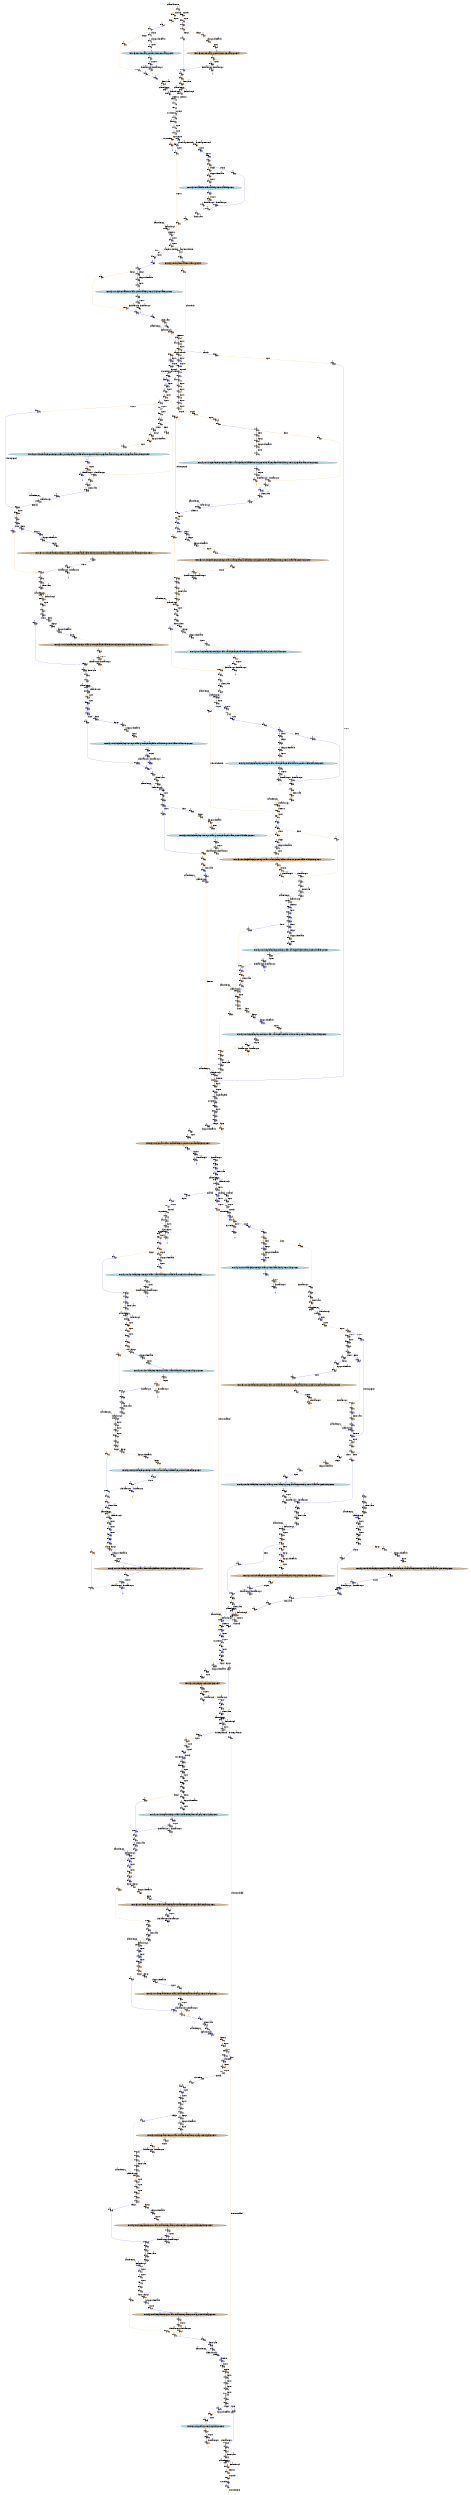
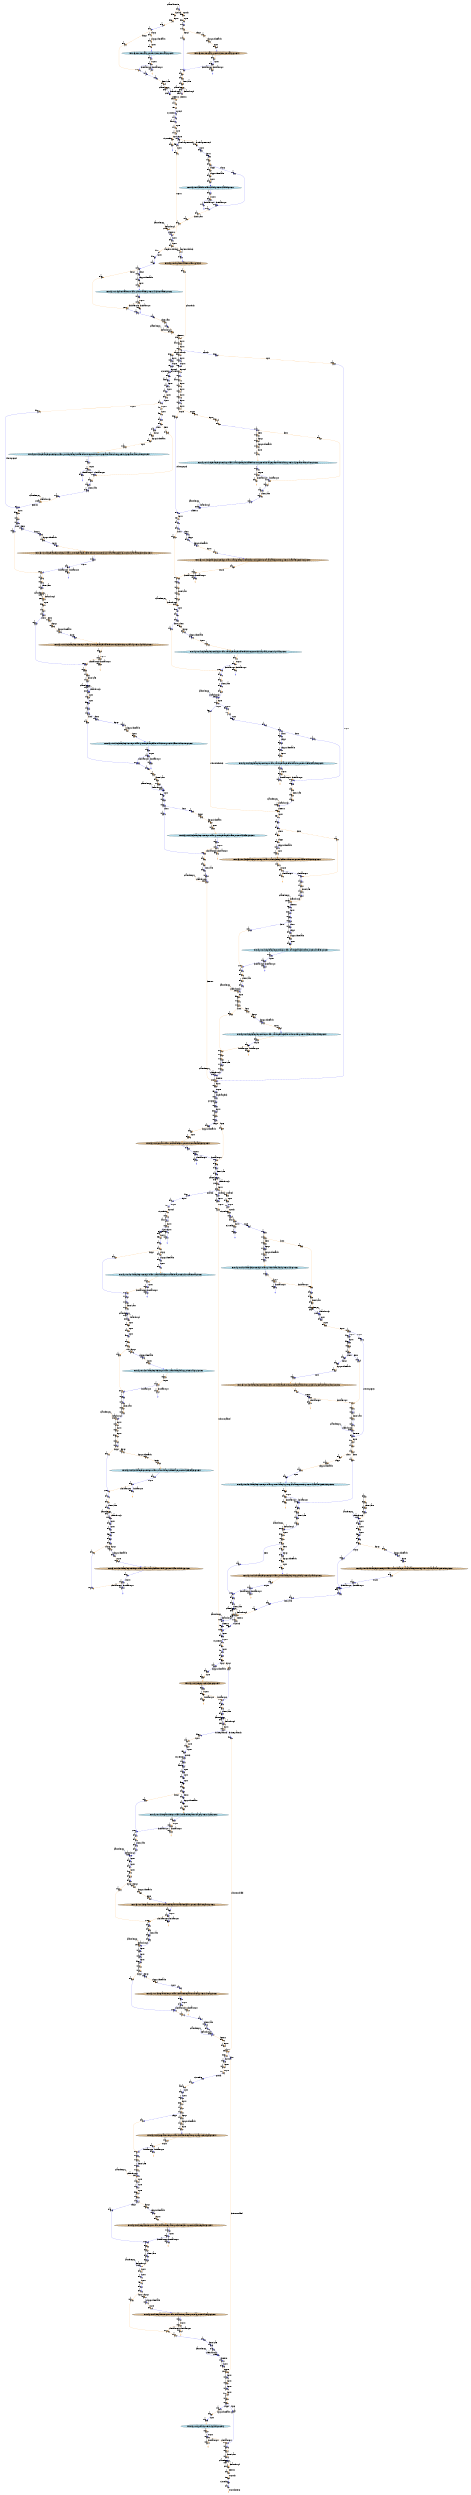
(88, 670) -> (88, 678)
(227, 2059) -> (227, 2059)
